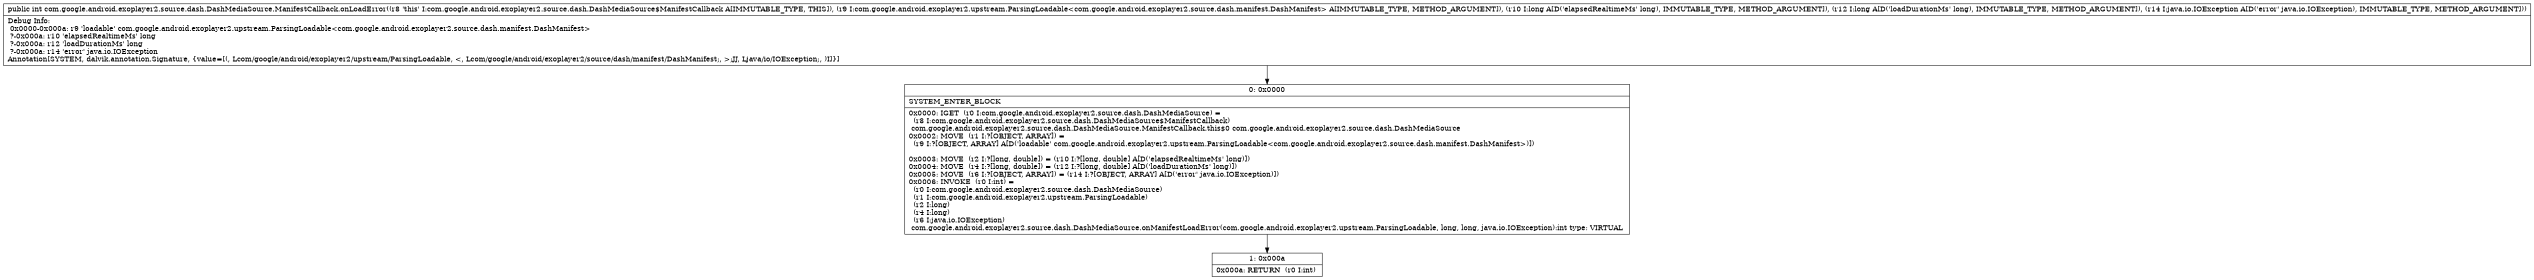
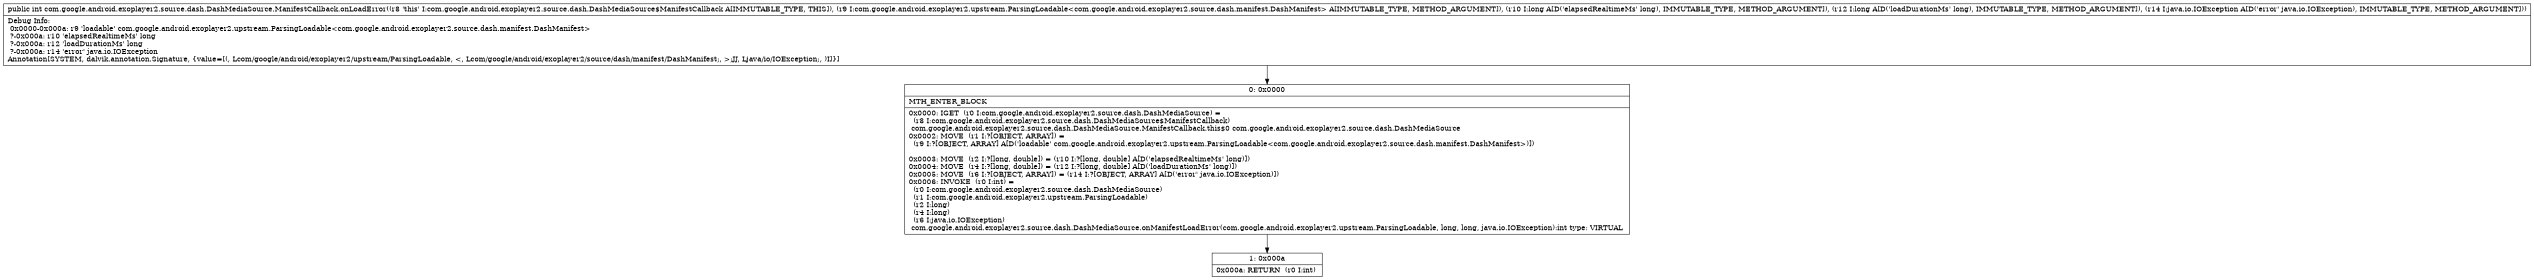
(955, 102) -> (948, 102)
